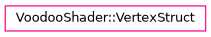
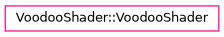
(105, 18) -> (112, 18)
